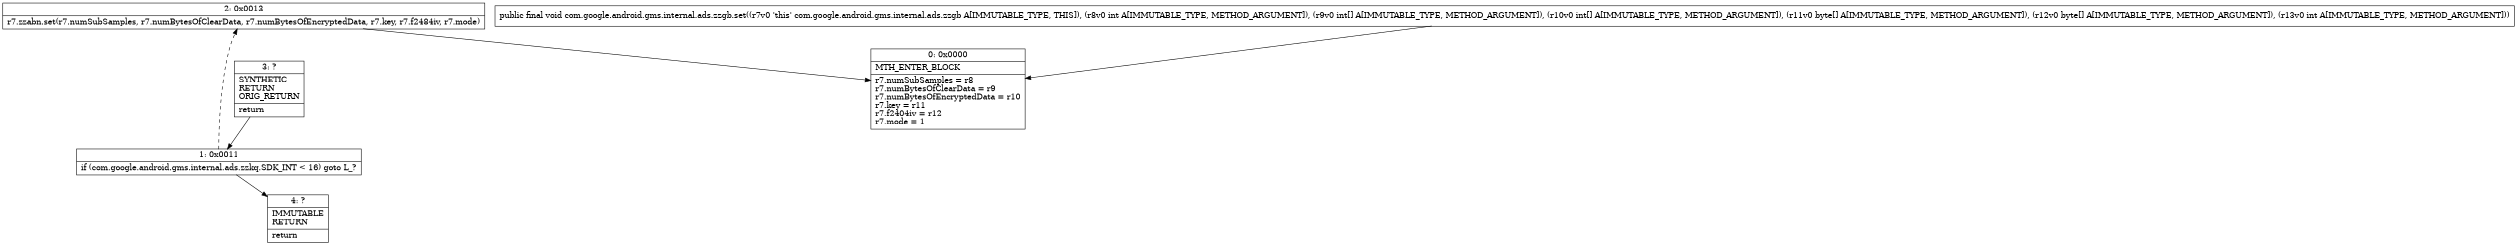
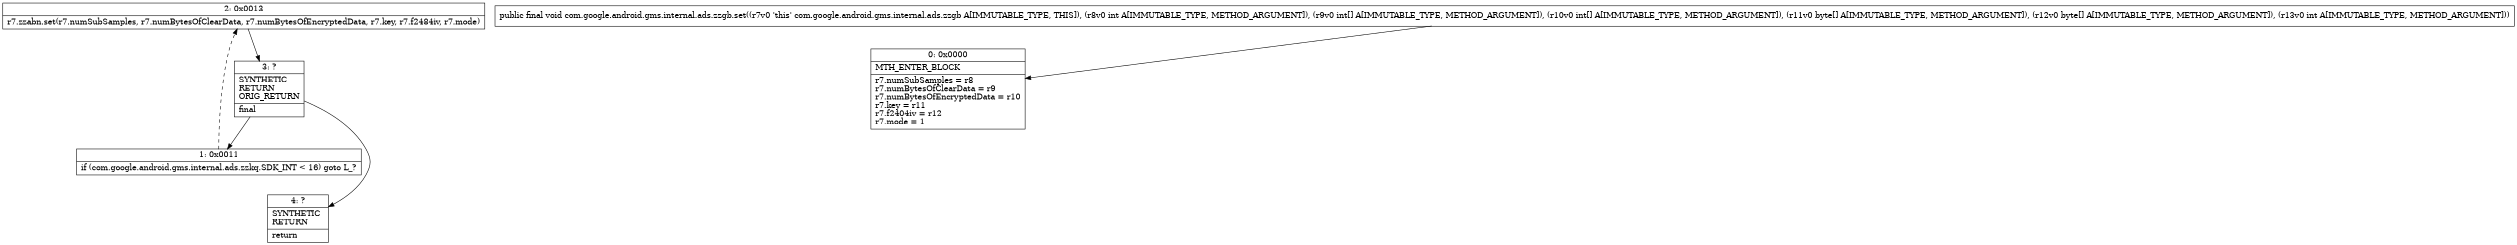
(614, 54) -> (253, 42)
(252, 110) -> (247, 110)
(249, 184) -> (364, 146)
(298, 214) -> (296, 214)
